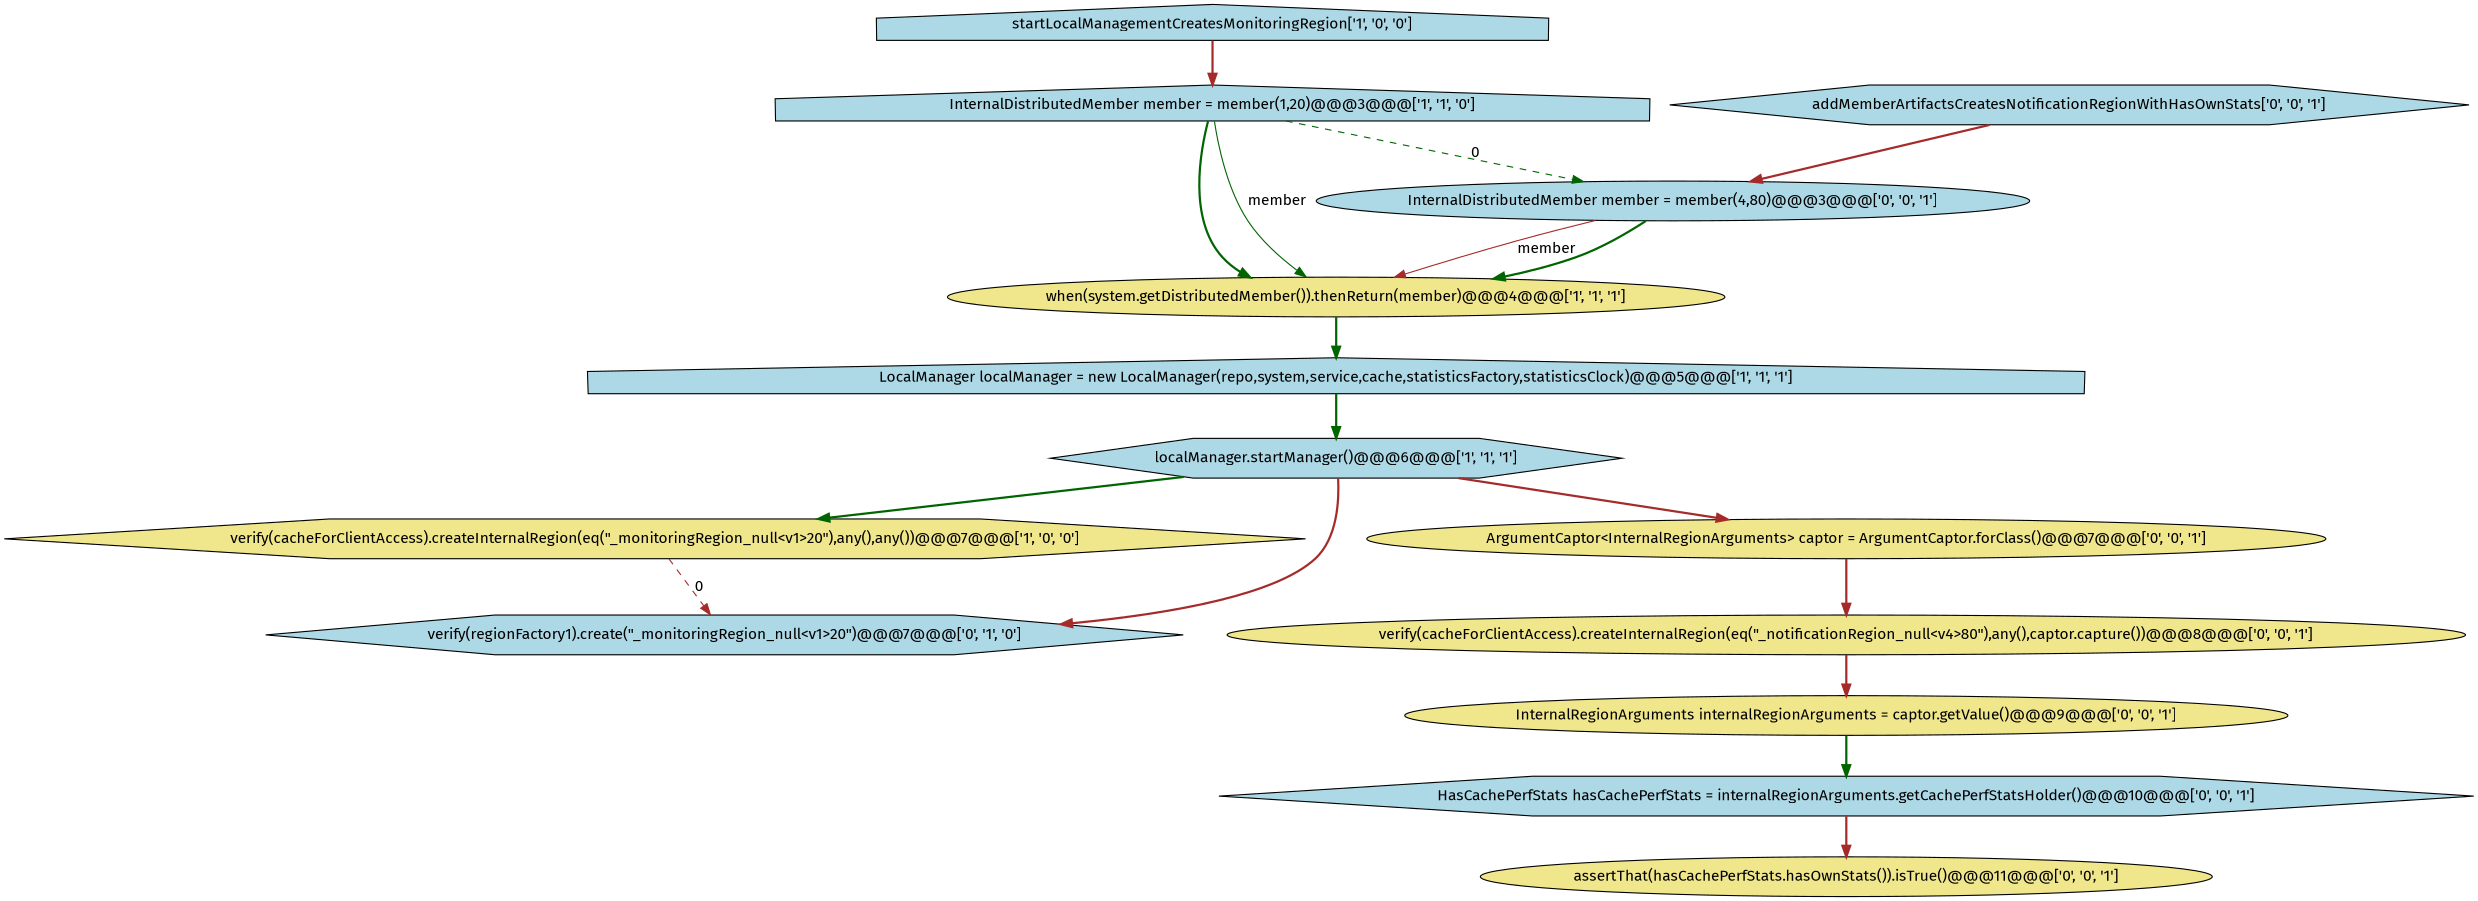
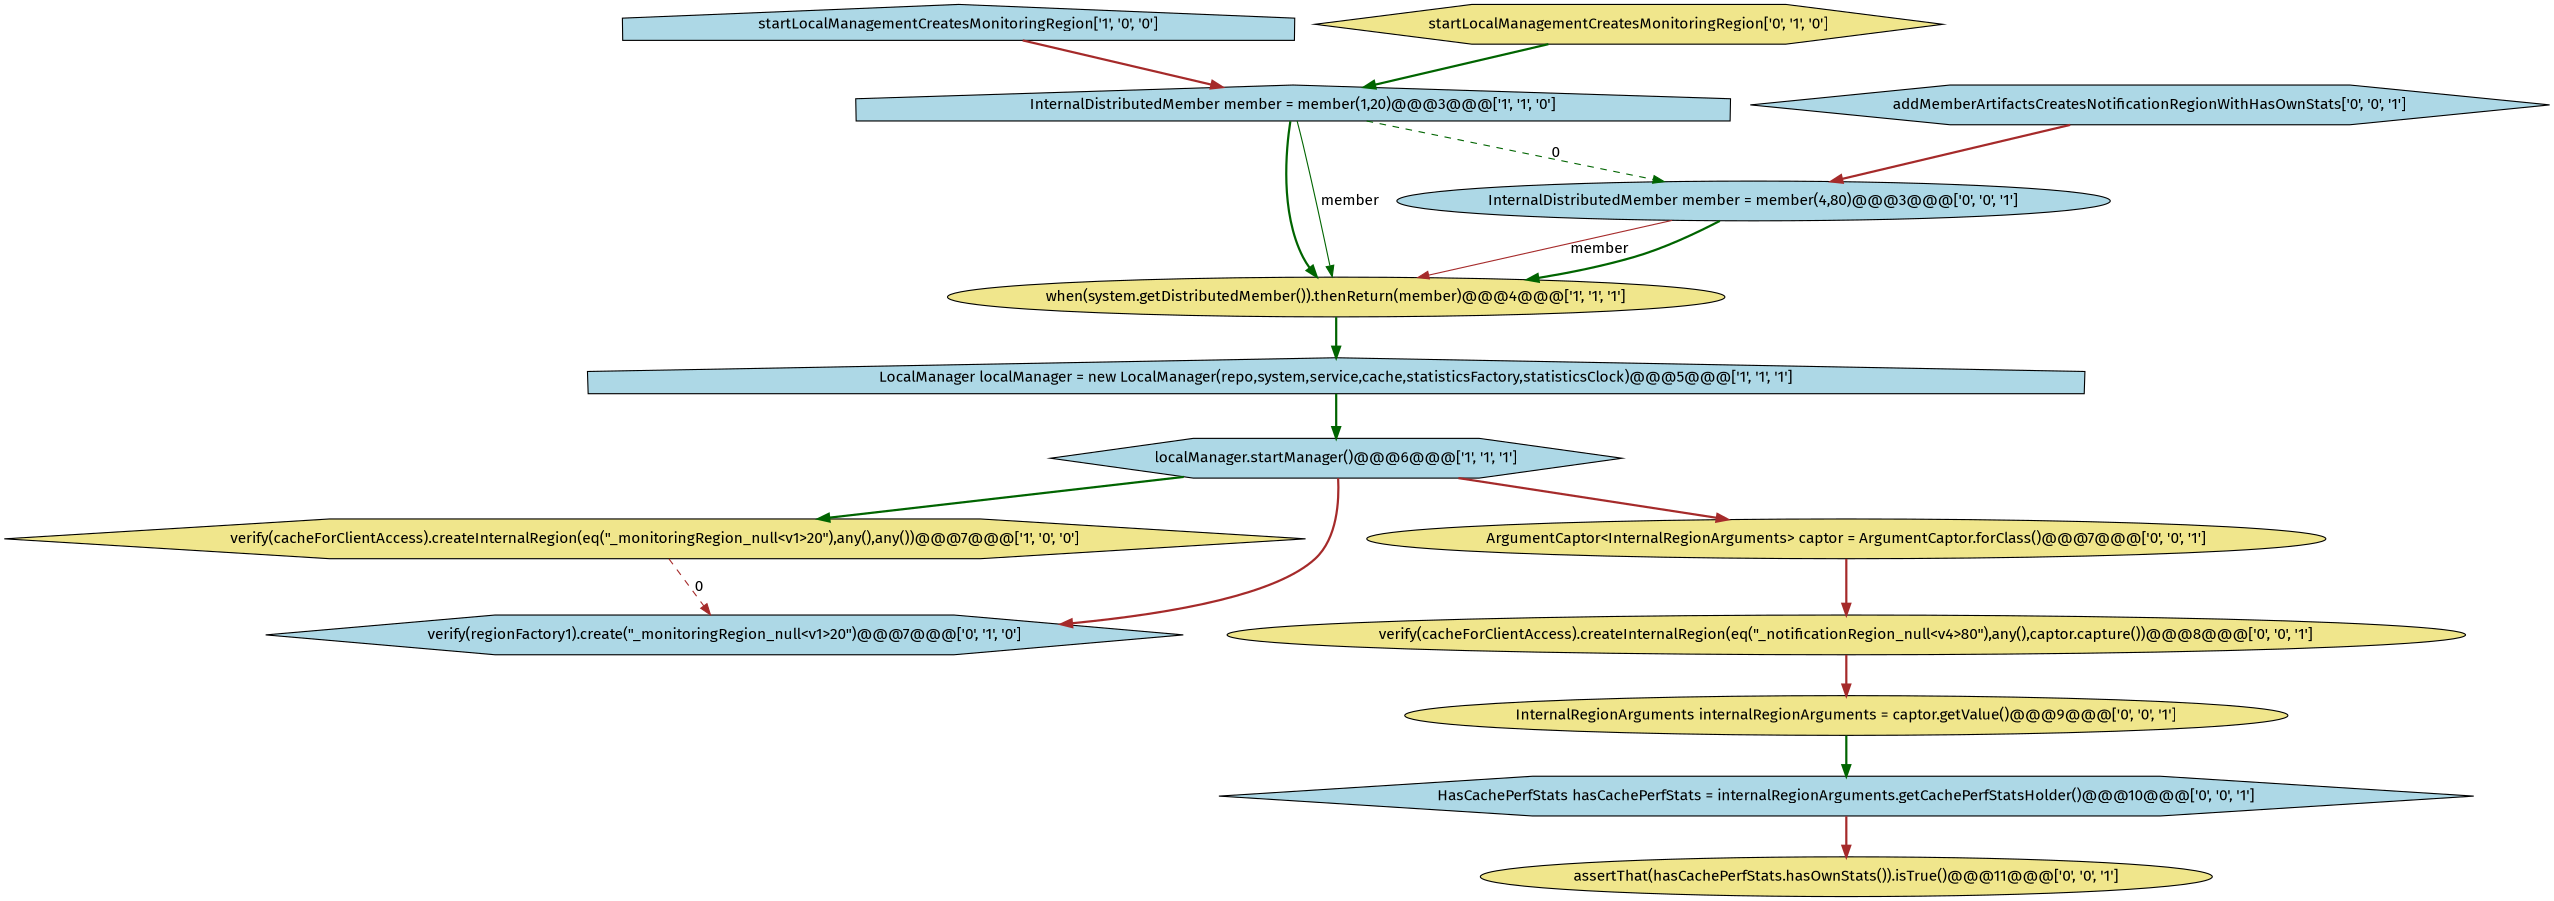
none -> (1629, 24)
